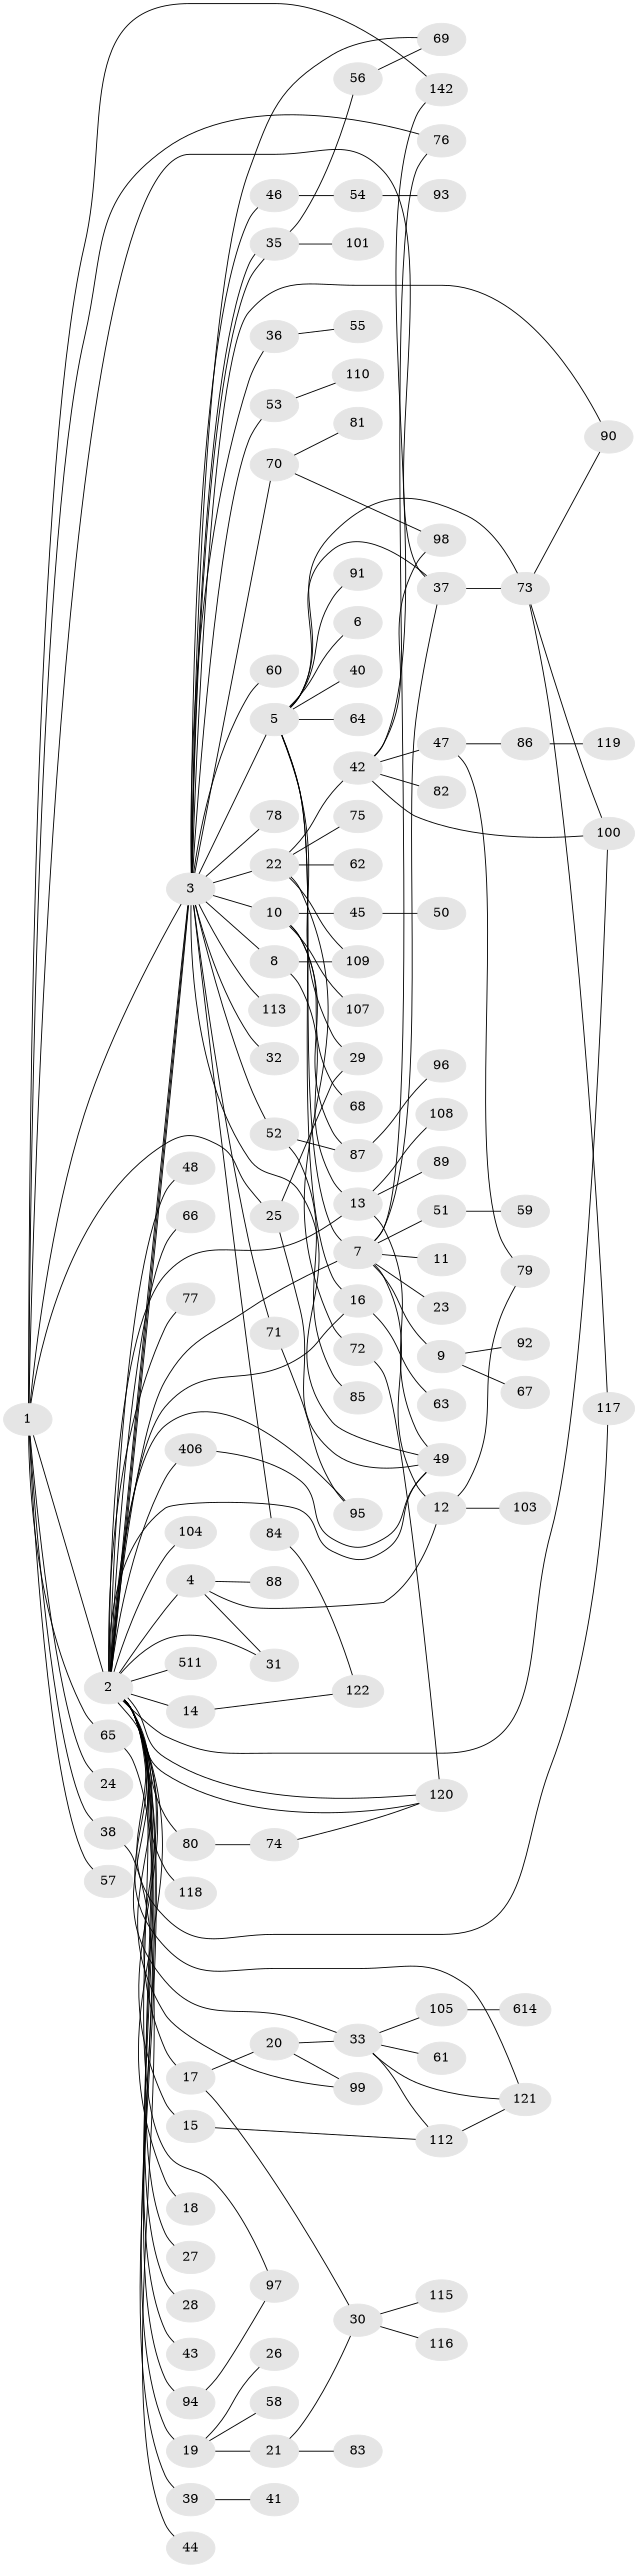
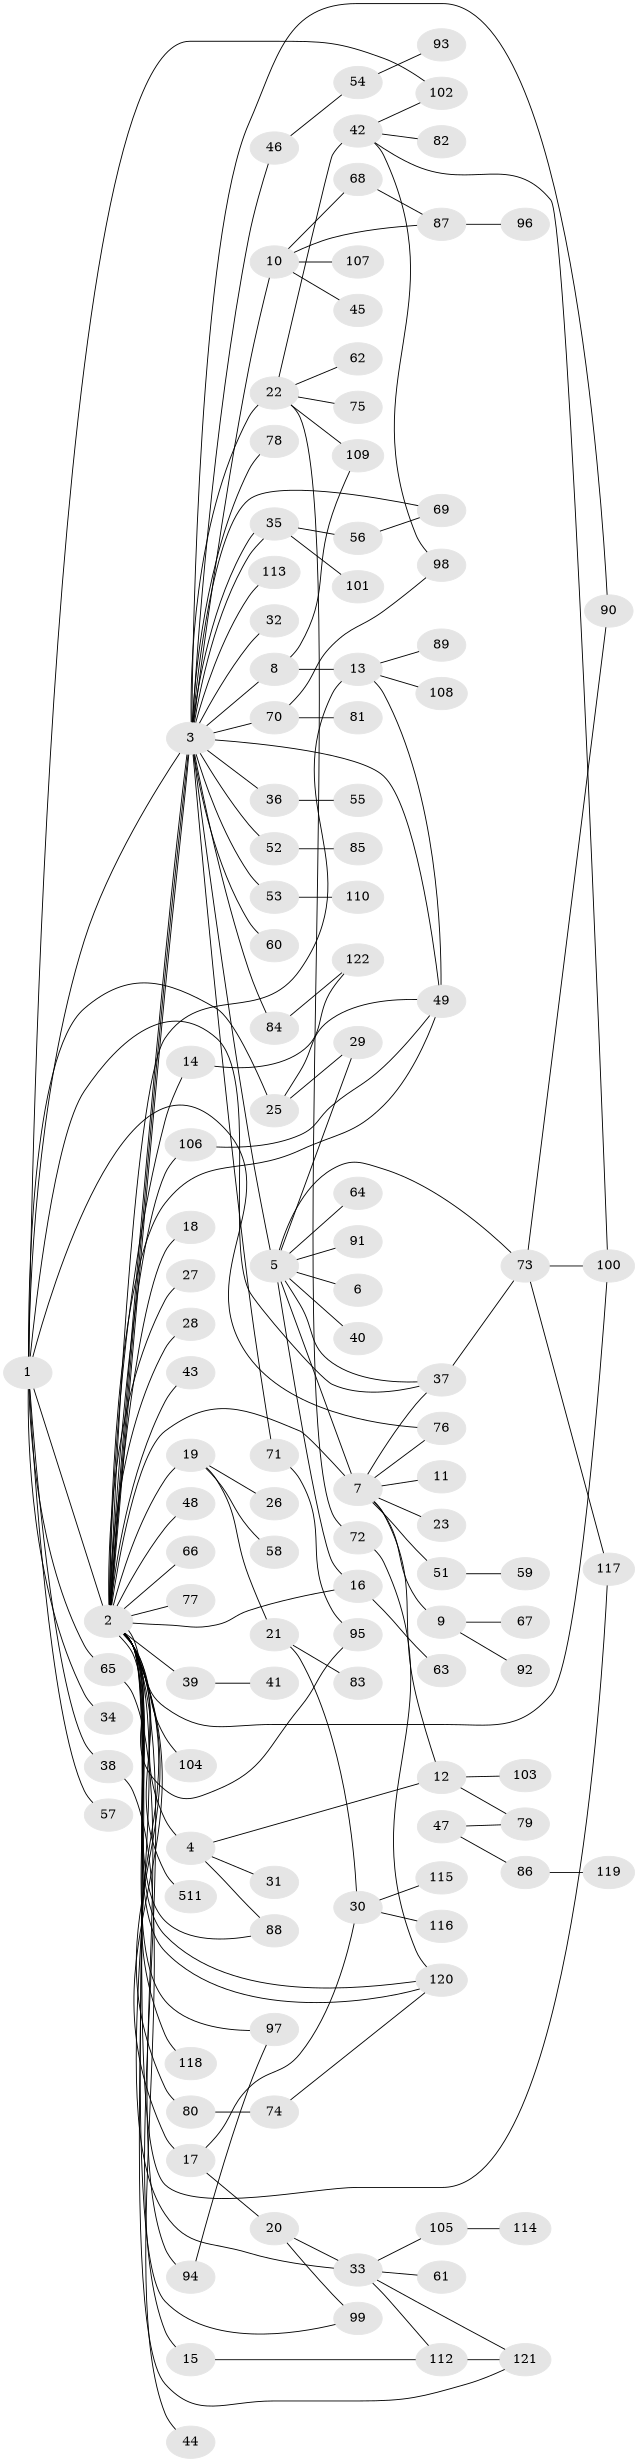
(442, 90) -> (442, 93)
(397, 757) -> none
(442, 913) -> none
(326, 1147) -> (393, 198)
(191, 1450) -> (191, 1145)
(184, 1636) -> (162, 1916)
(109, 1785) -> (109, 1718)
(525, 2010) -> (525, 2229)
